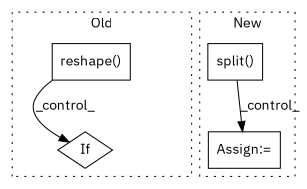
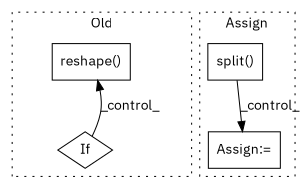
(247, 24) -> (247, 24)
(34, 111) -> (100, 114)
